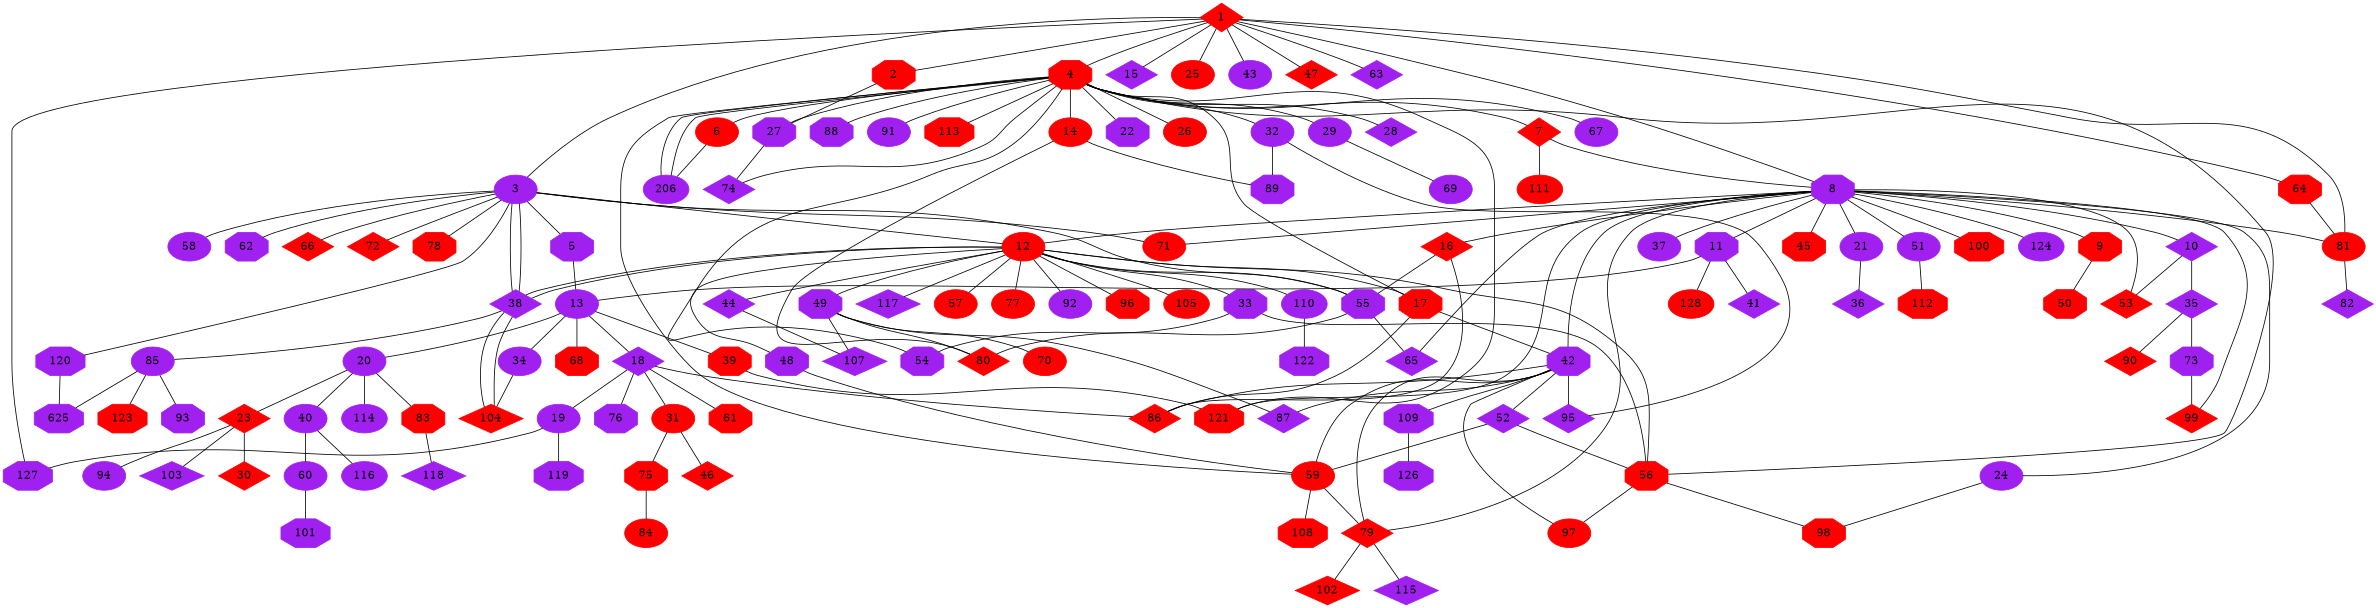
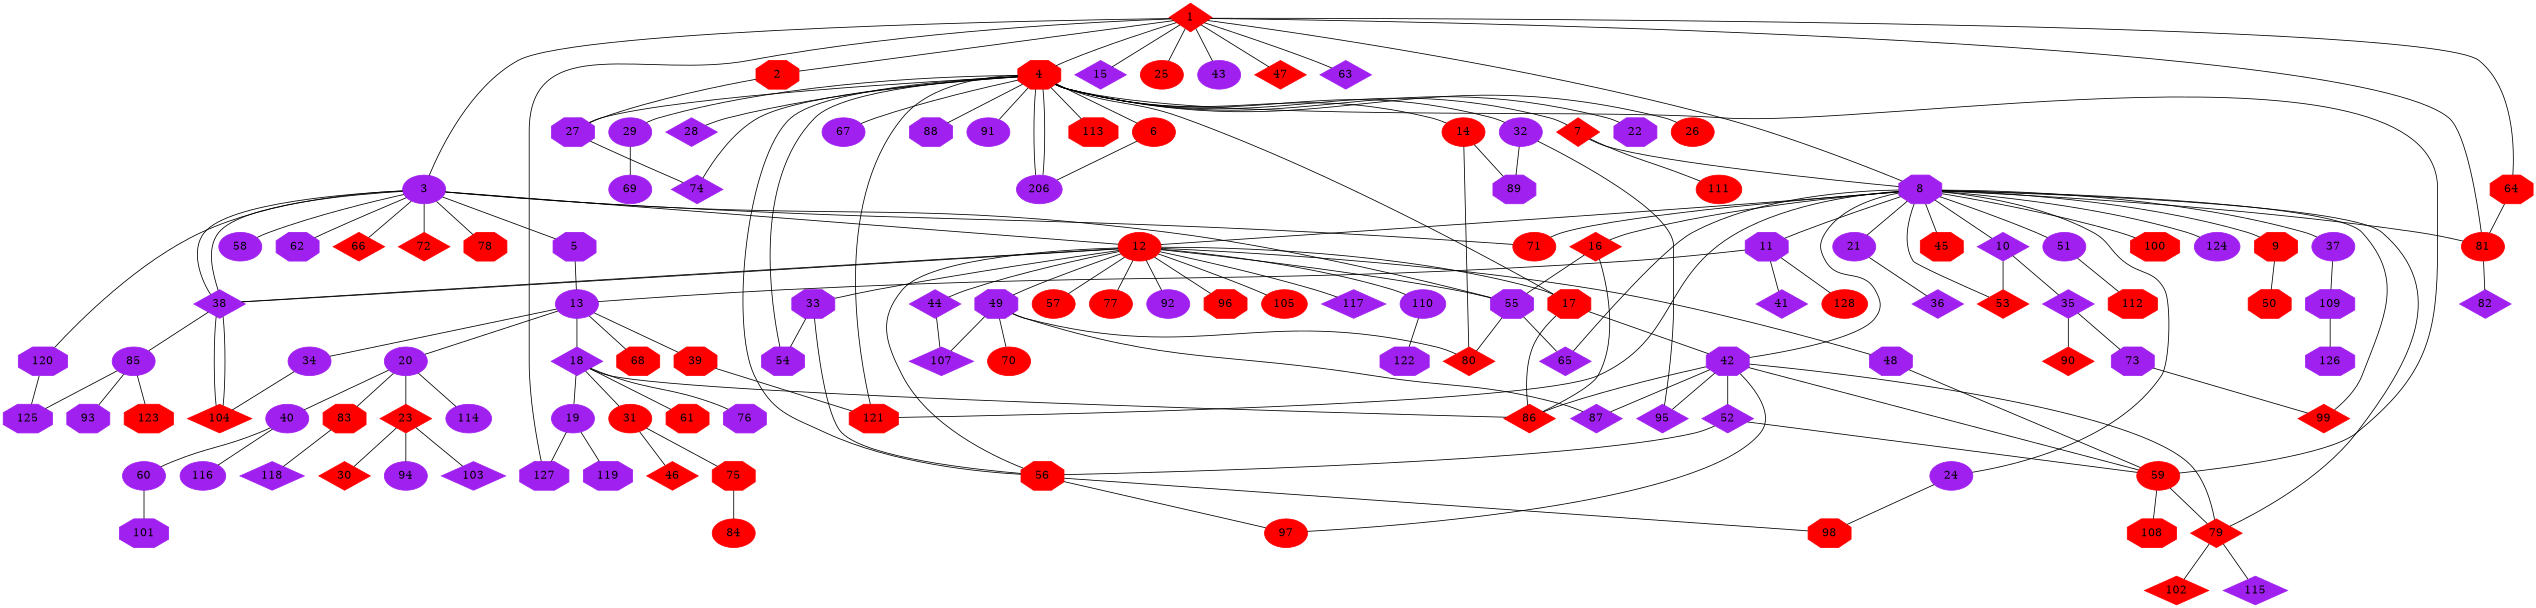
(1487, 391) -> (2332, 275)
(59, 419) -> (28, 419)
